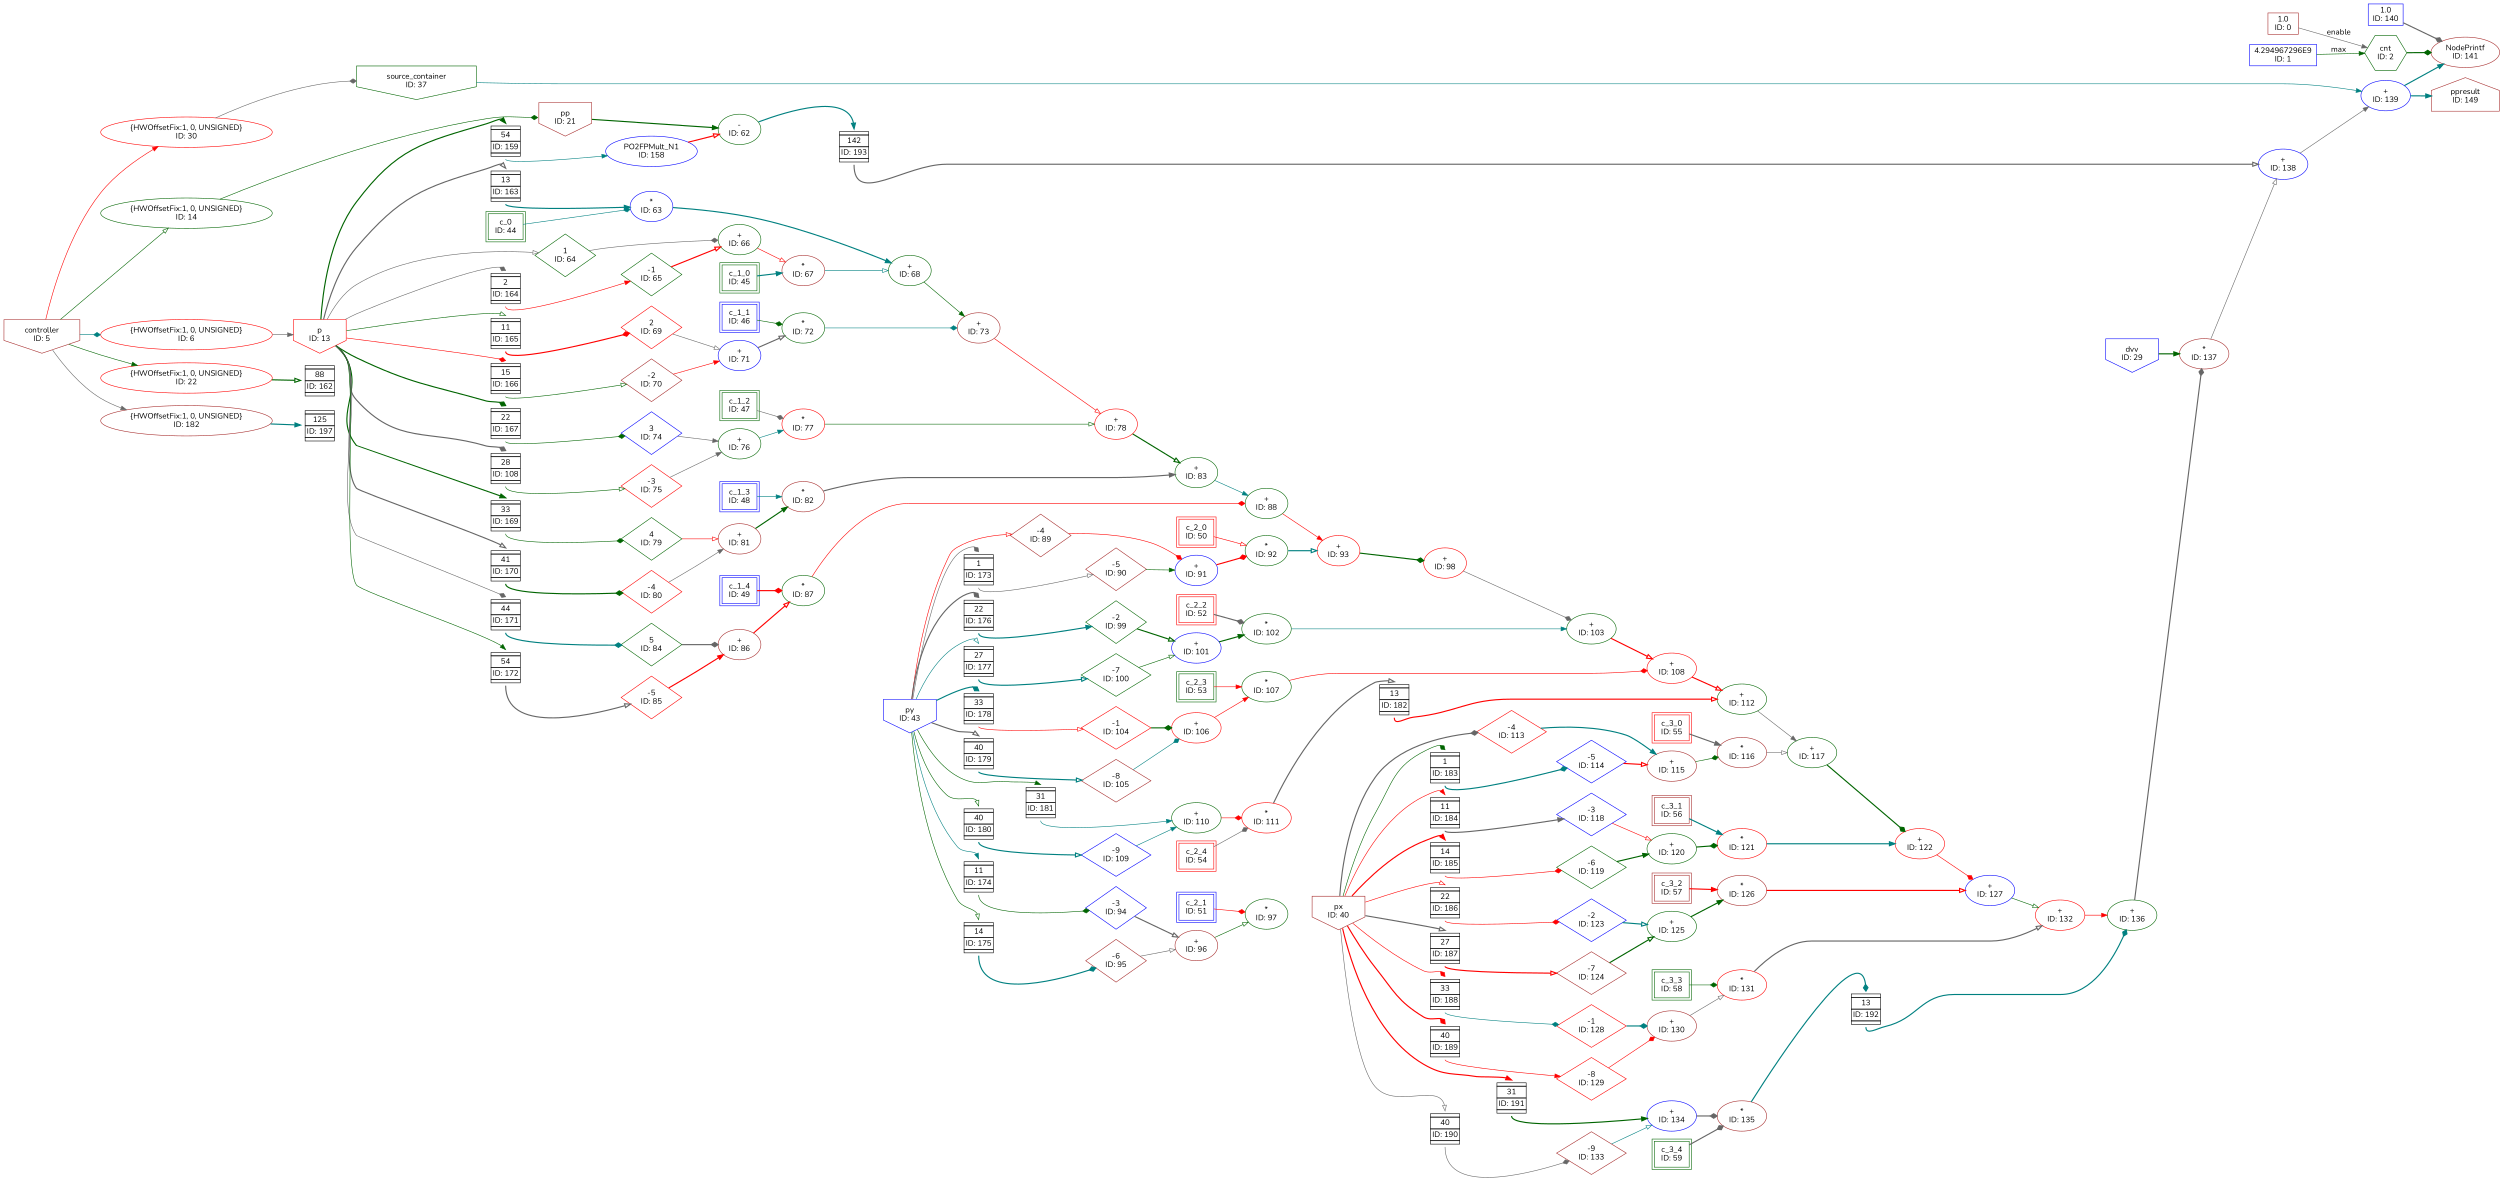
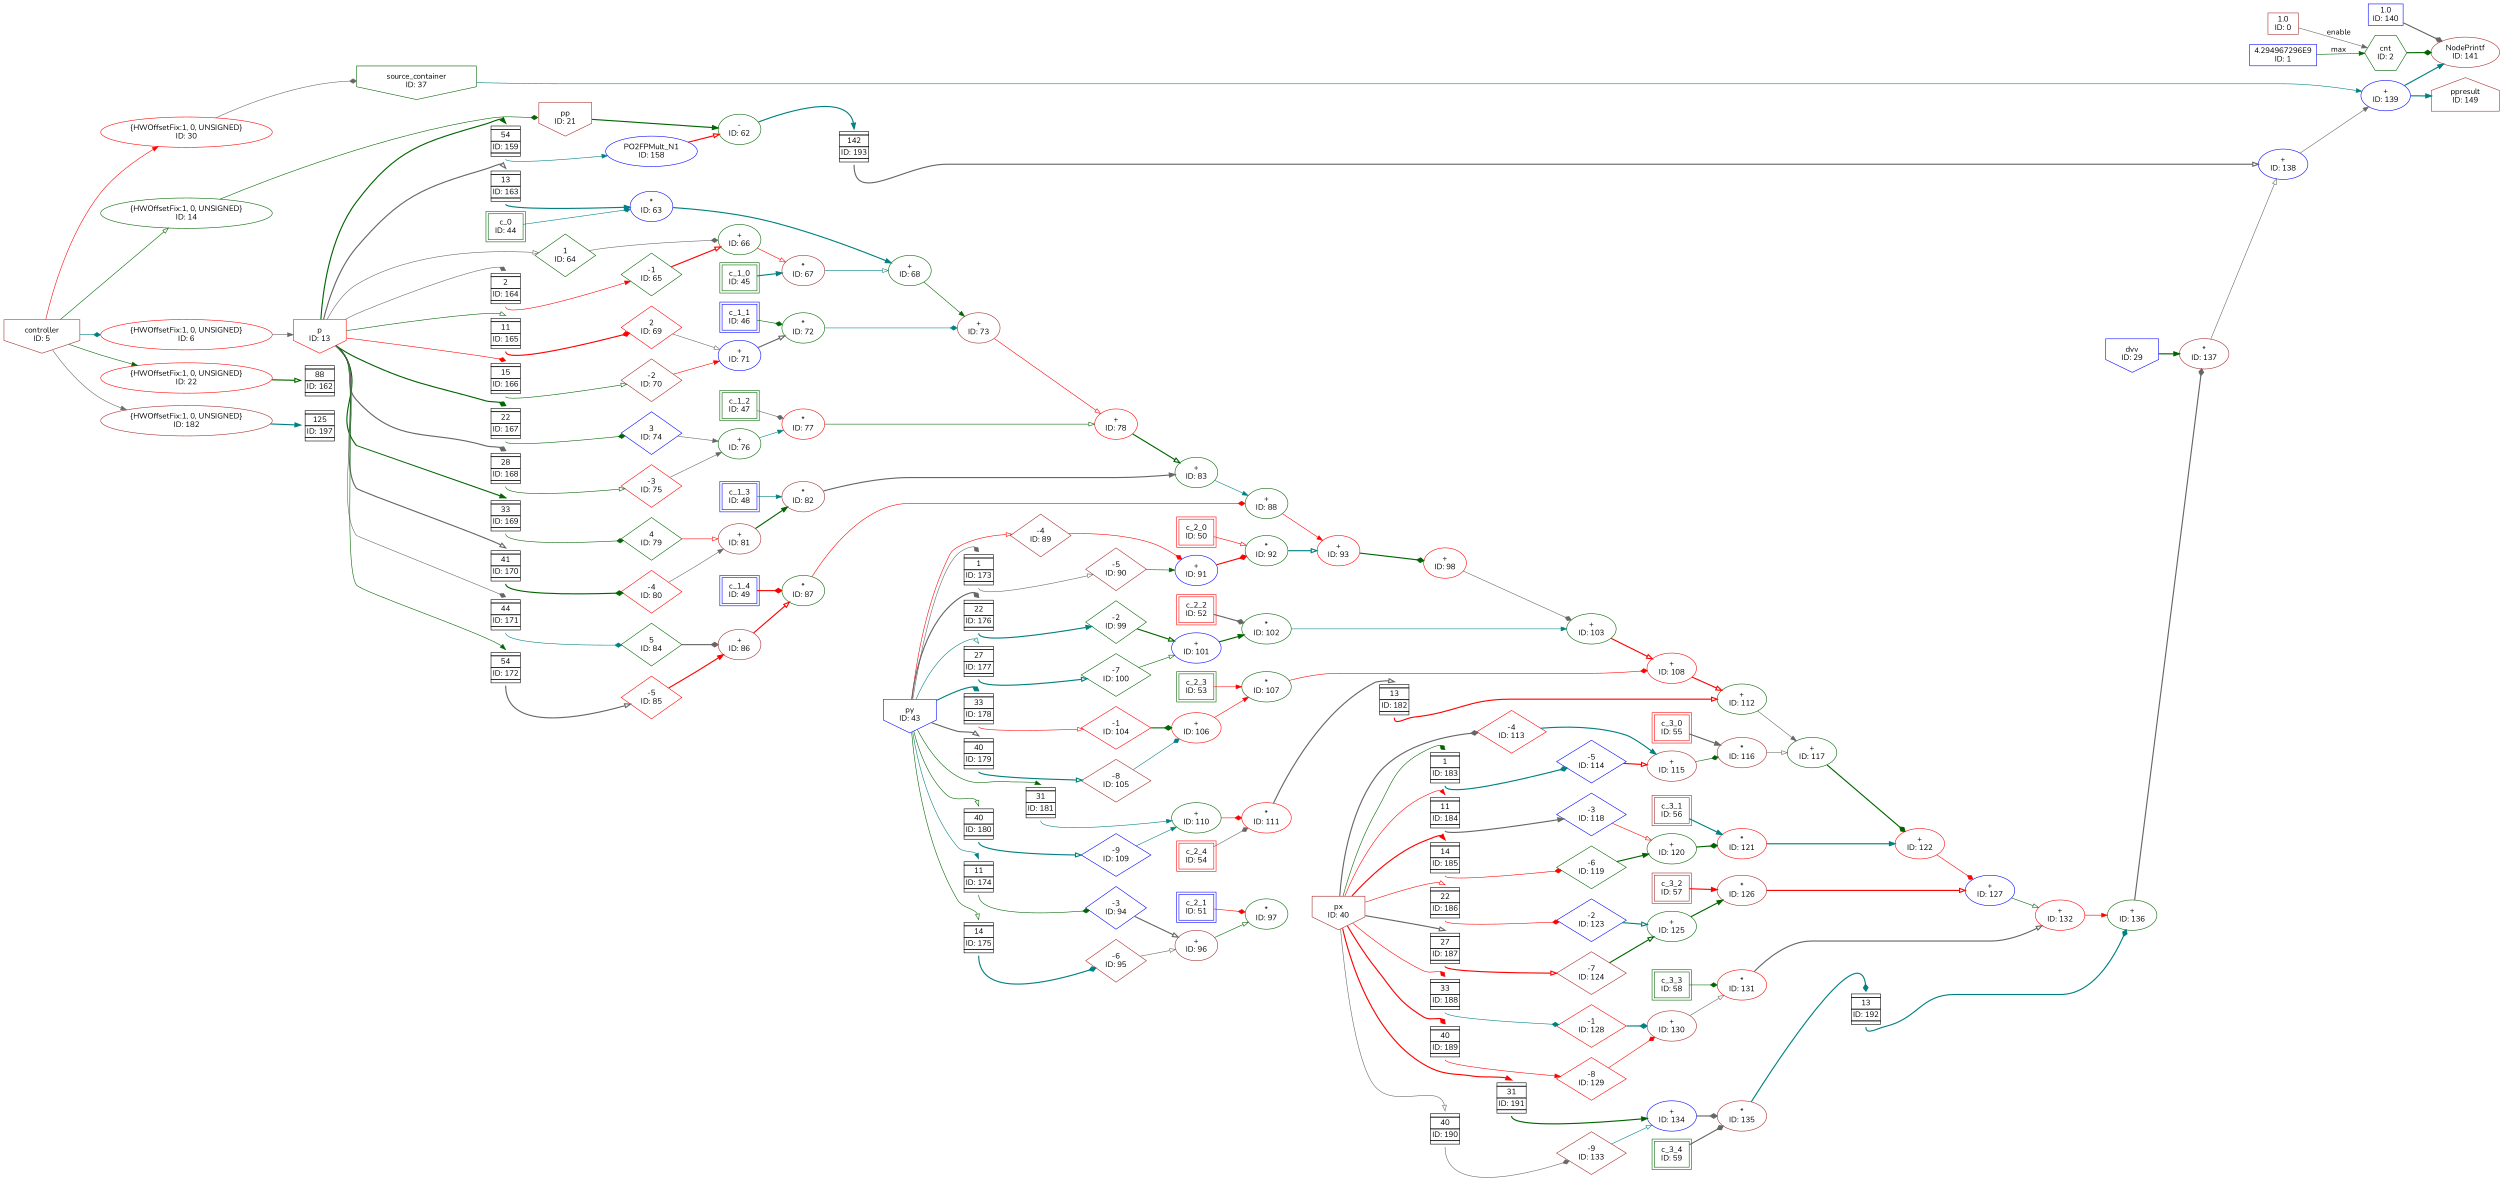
(506, 474) -> (506, 474)
(559, 644) -> (559, 644)
